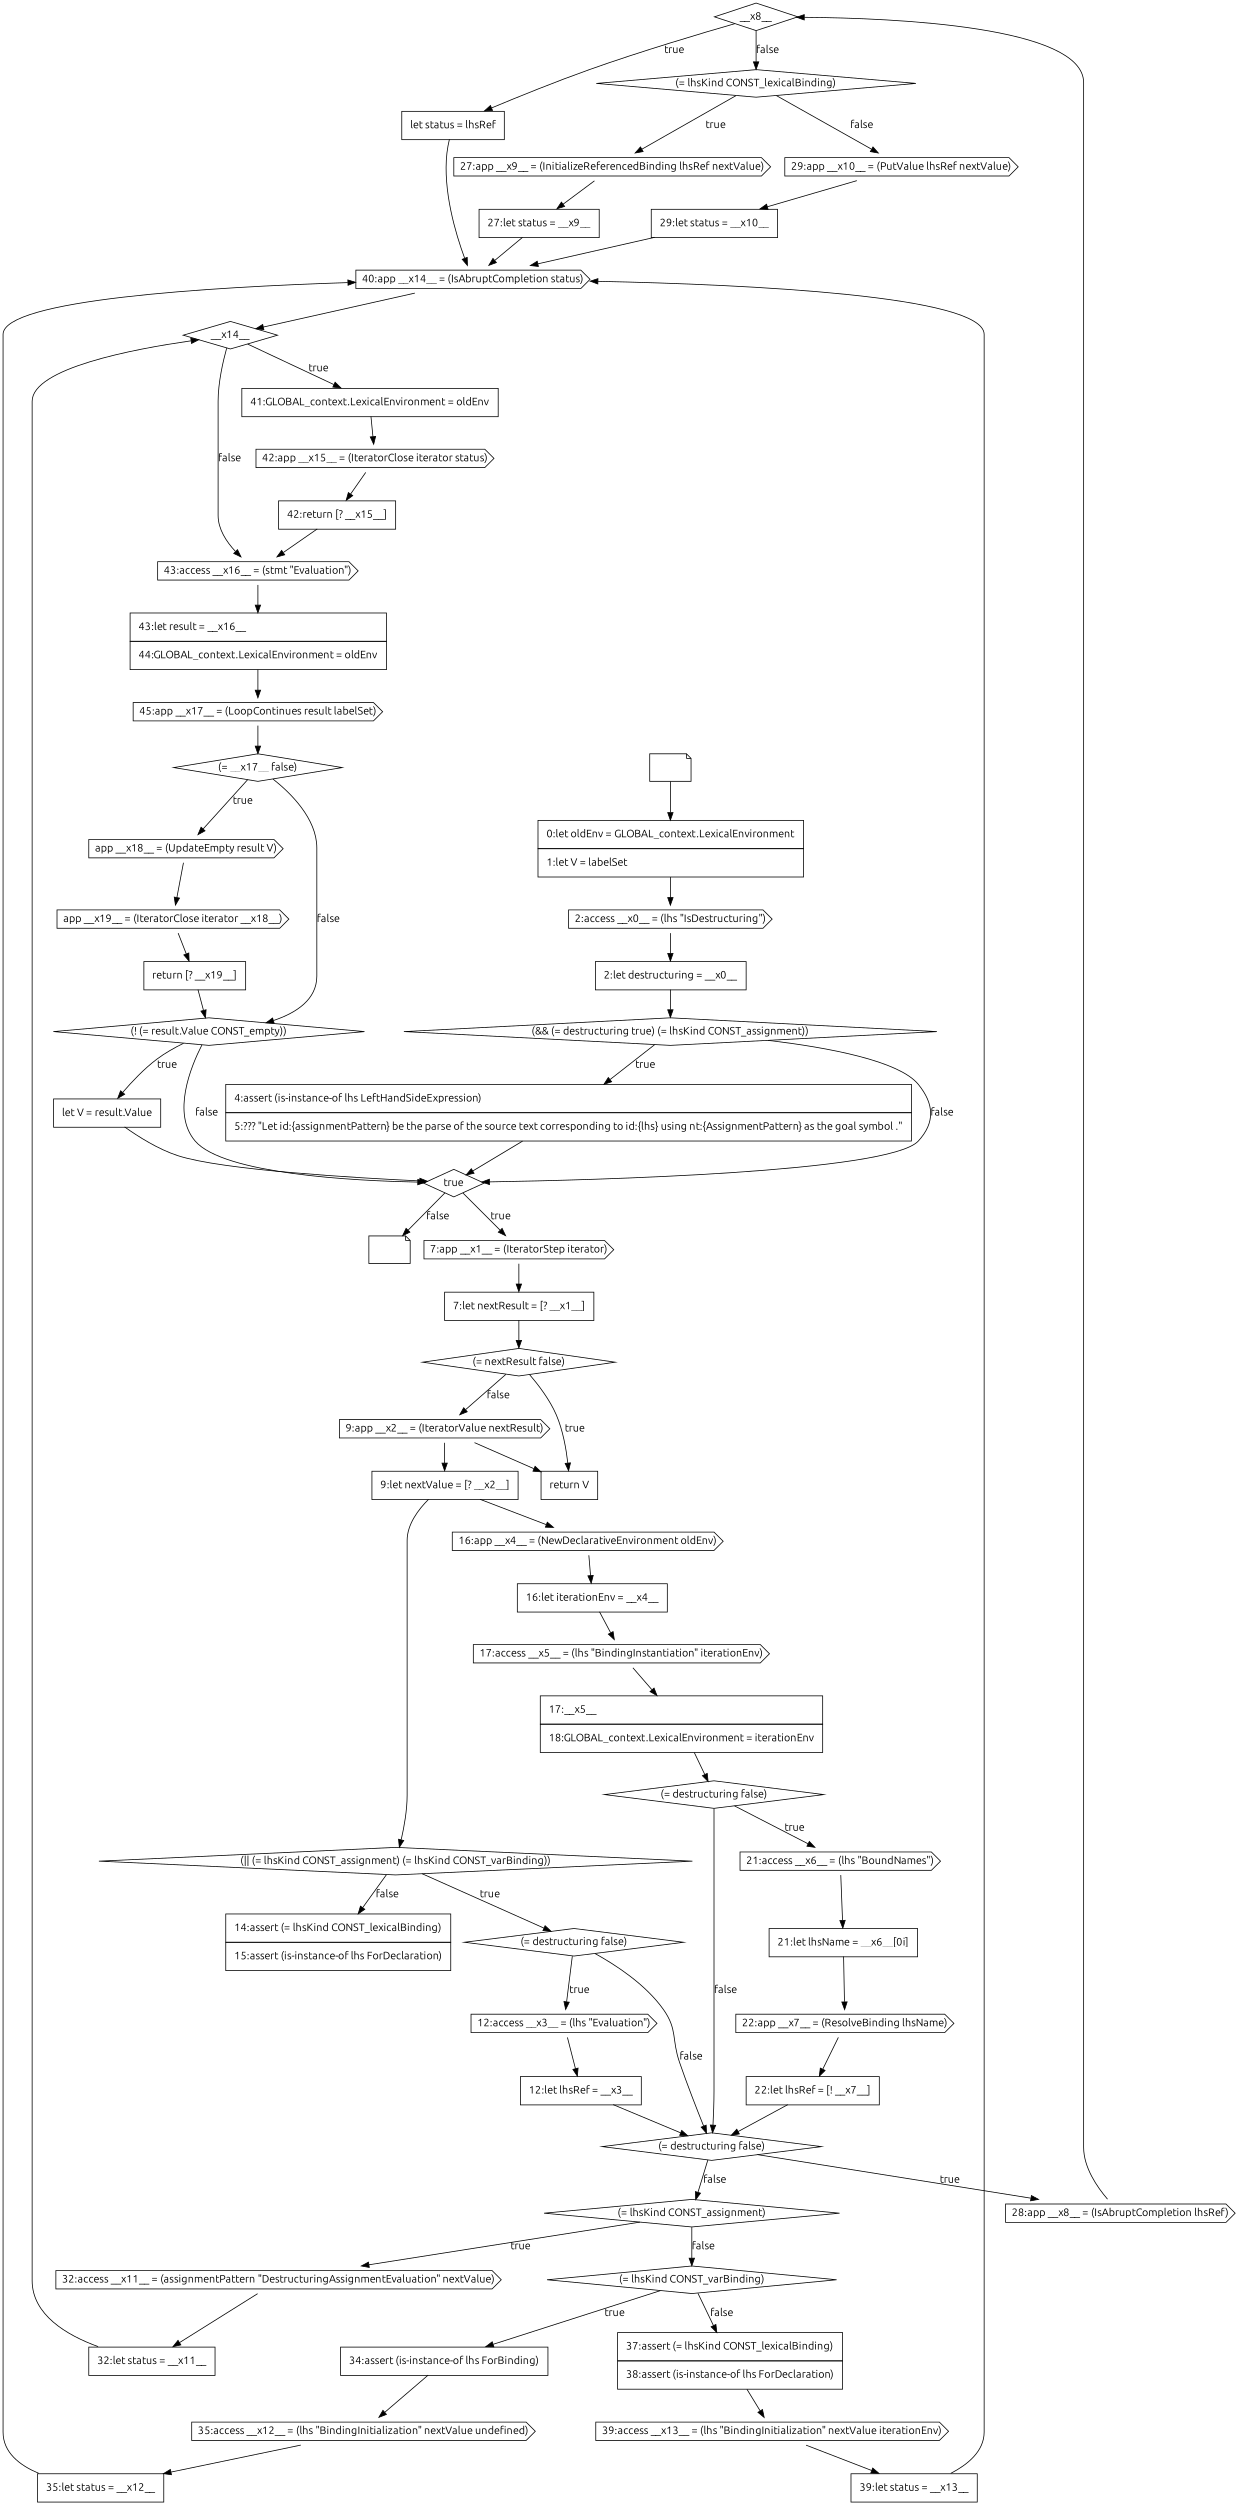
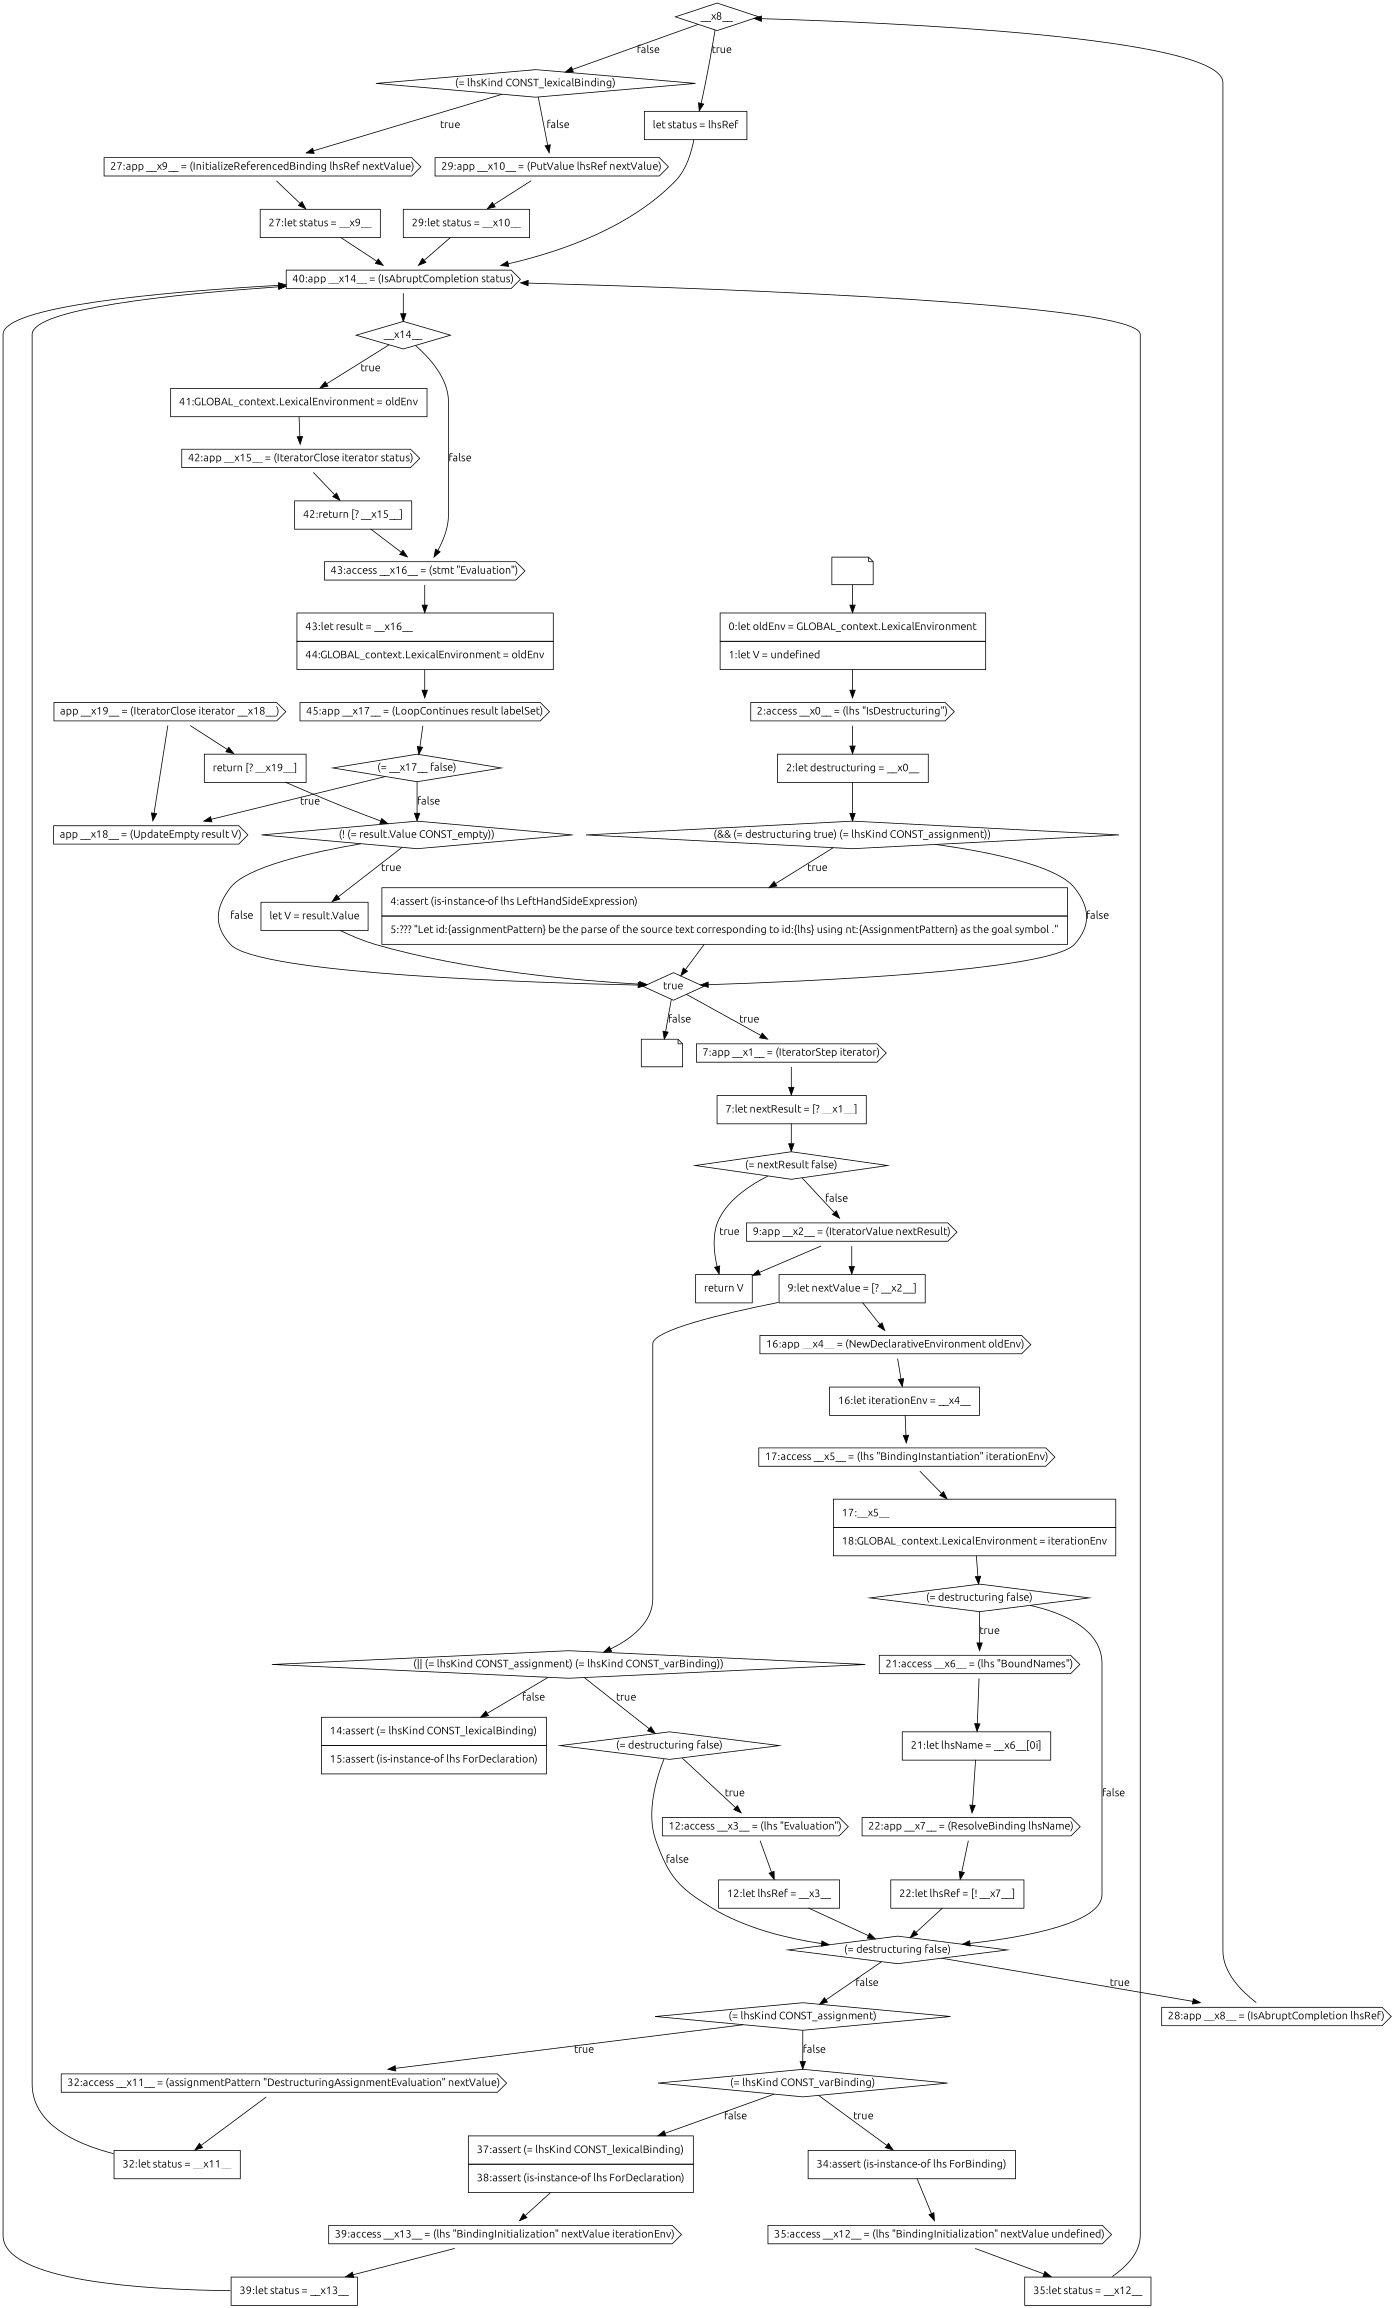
(587, 862) -> (775, 655)
(180, 880) -> (161, 769)
(32, 1302) -> (32, 1139)
